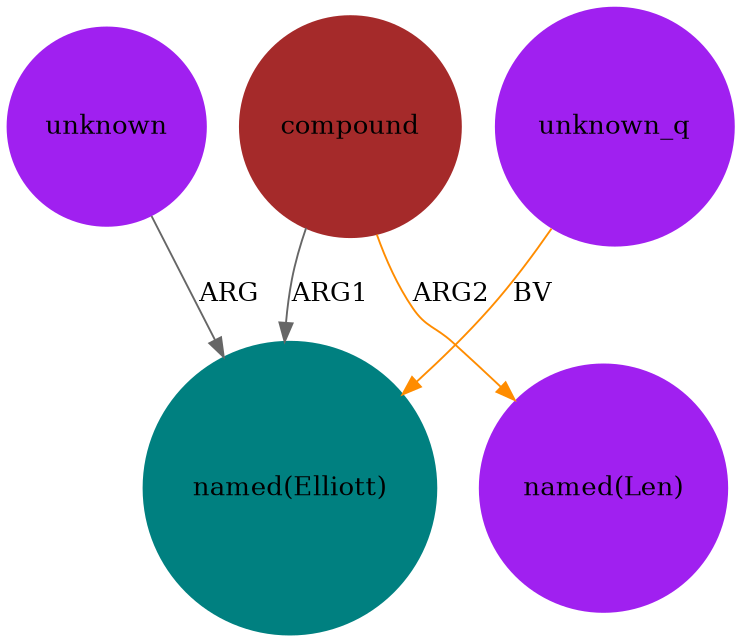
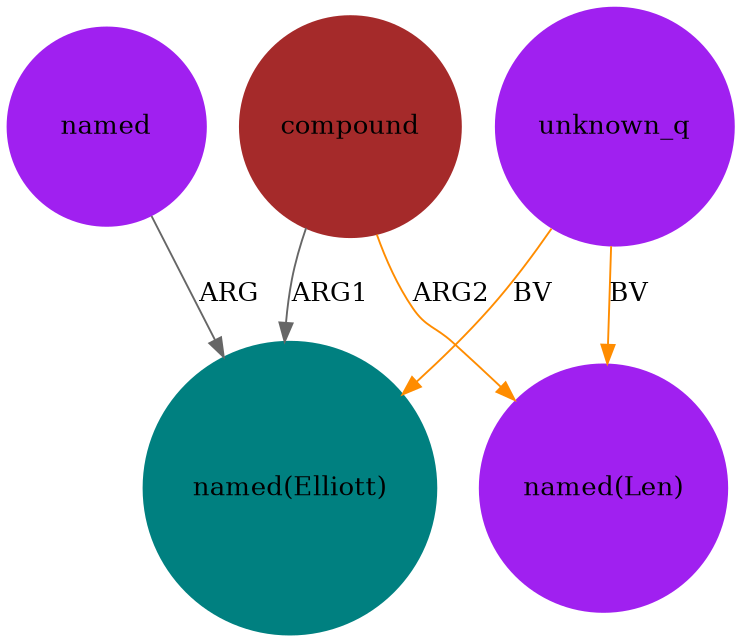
(107, 127) -> (107, 127)
none -> (610, 295)
